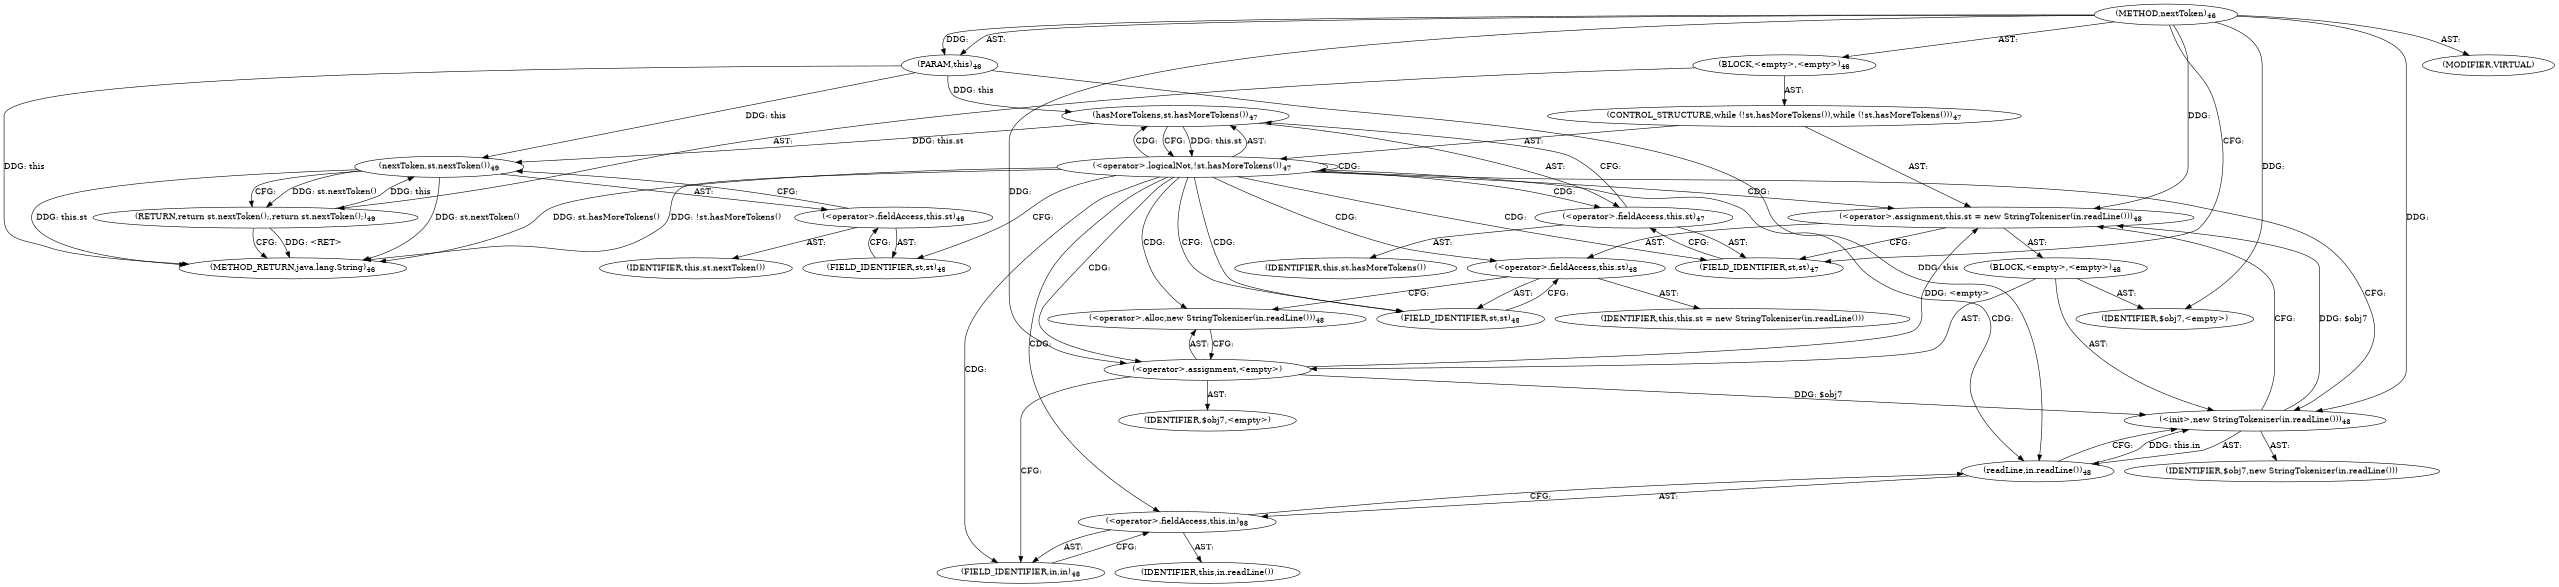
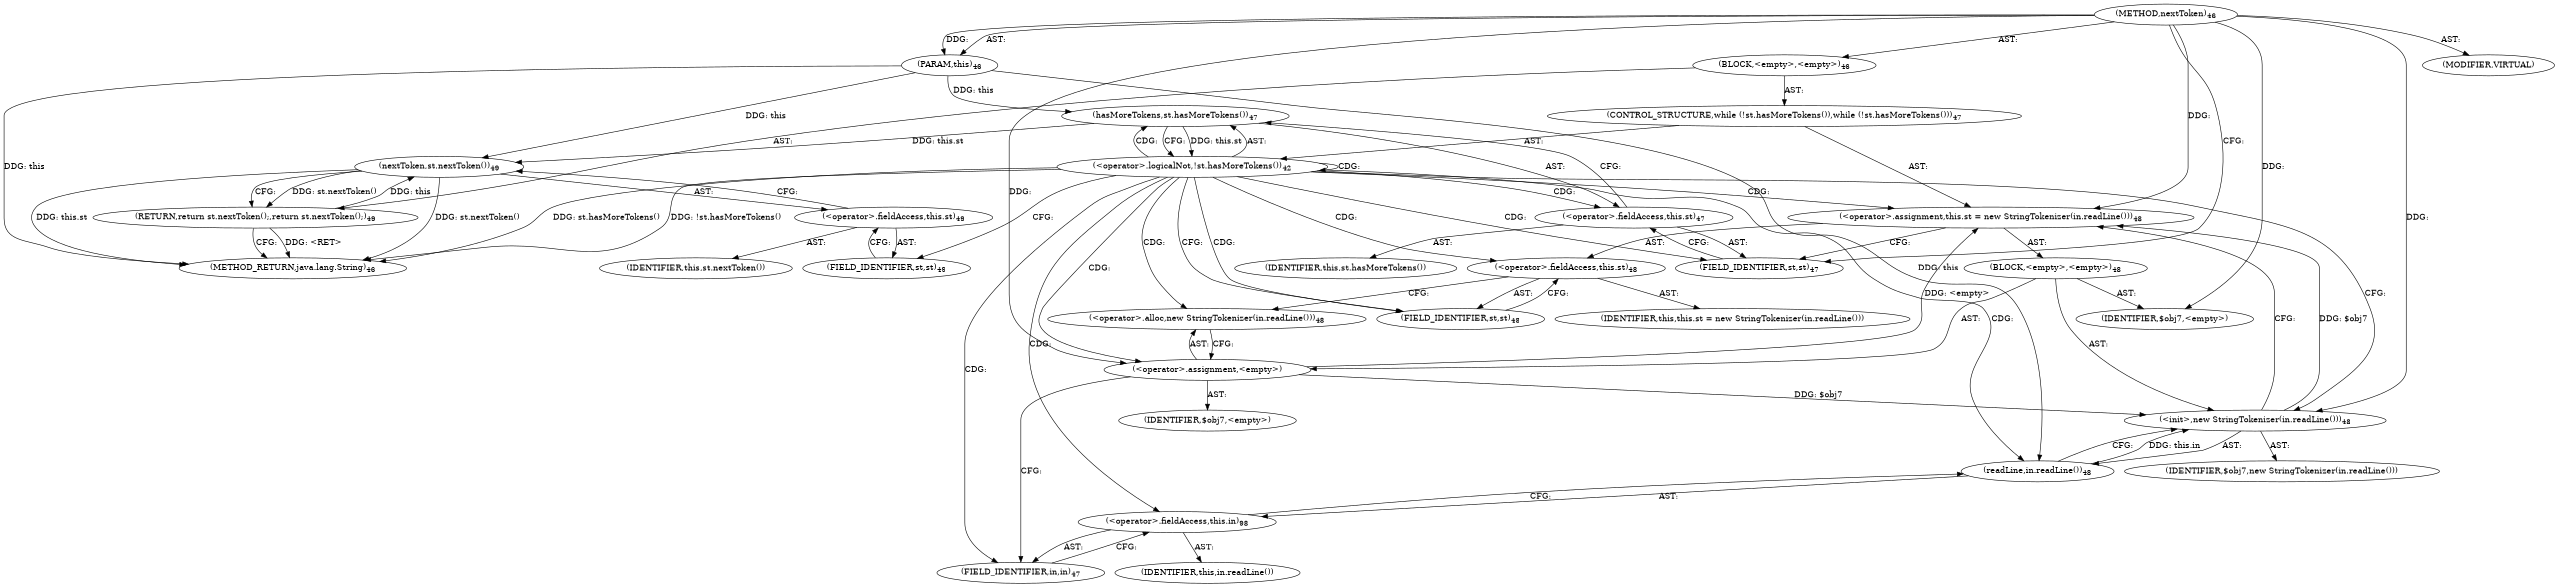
(1287, 166) -> (1287, 166)
(1076, 572) -> (1076, 572)
